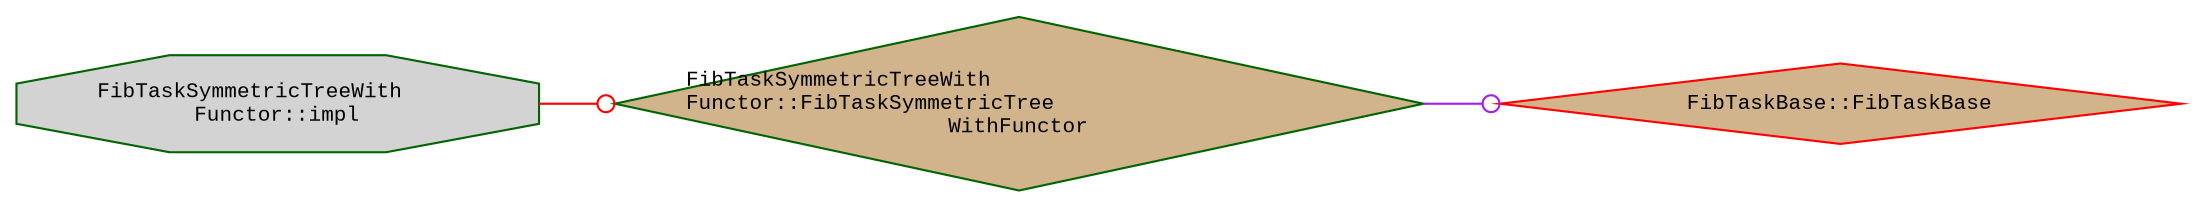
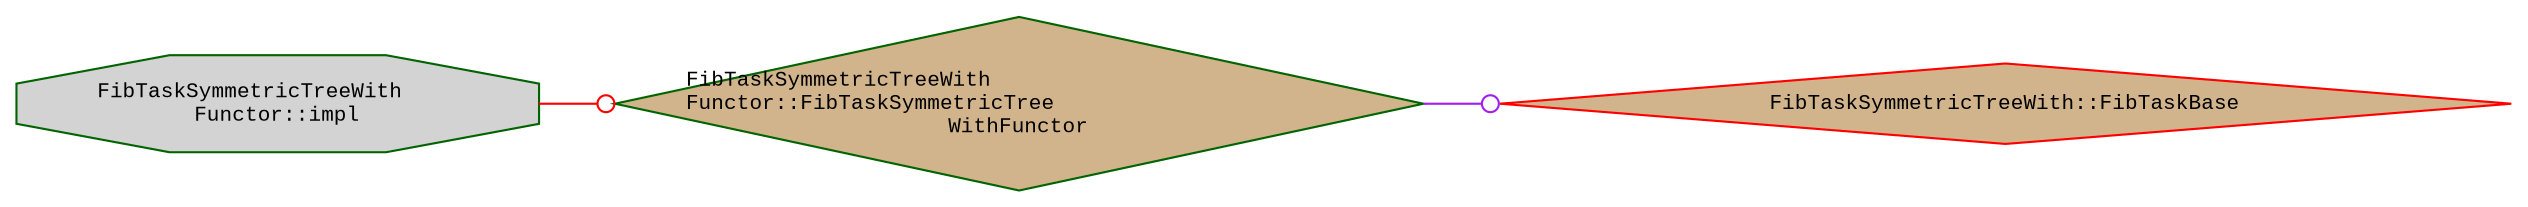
(1840, 104) -> (2005, 104)
